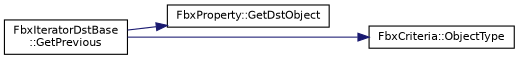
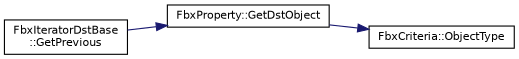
(243, 37) -> (343, 26)
